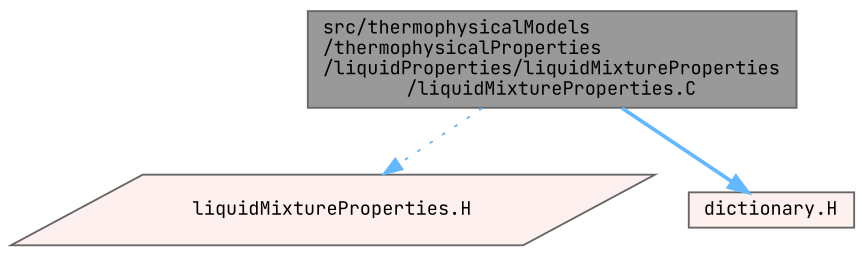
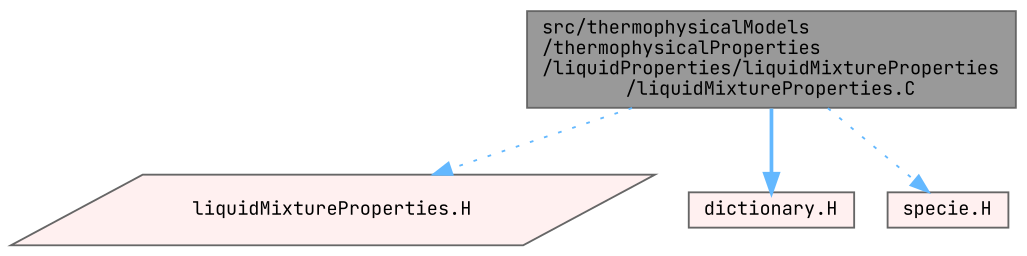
none -> (948, 210)
